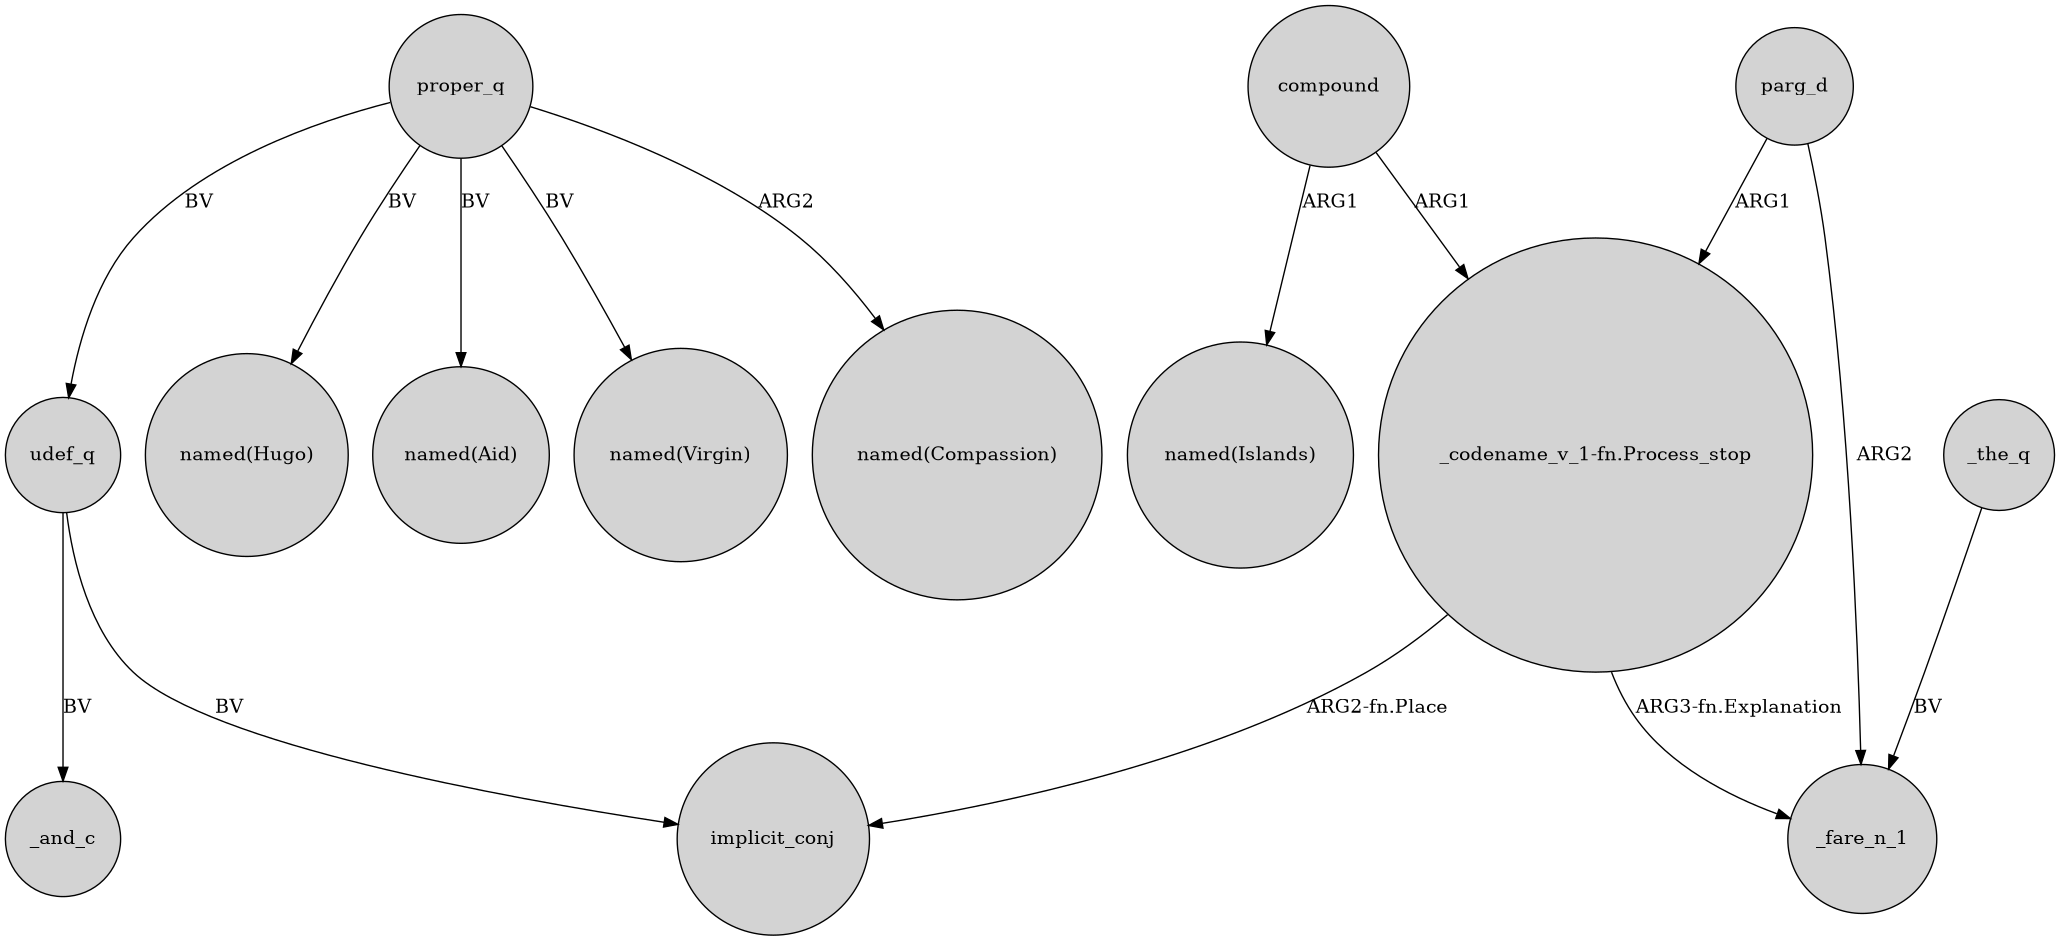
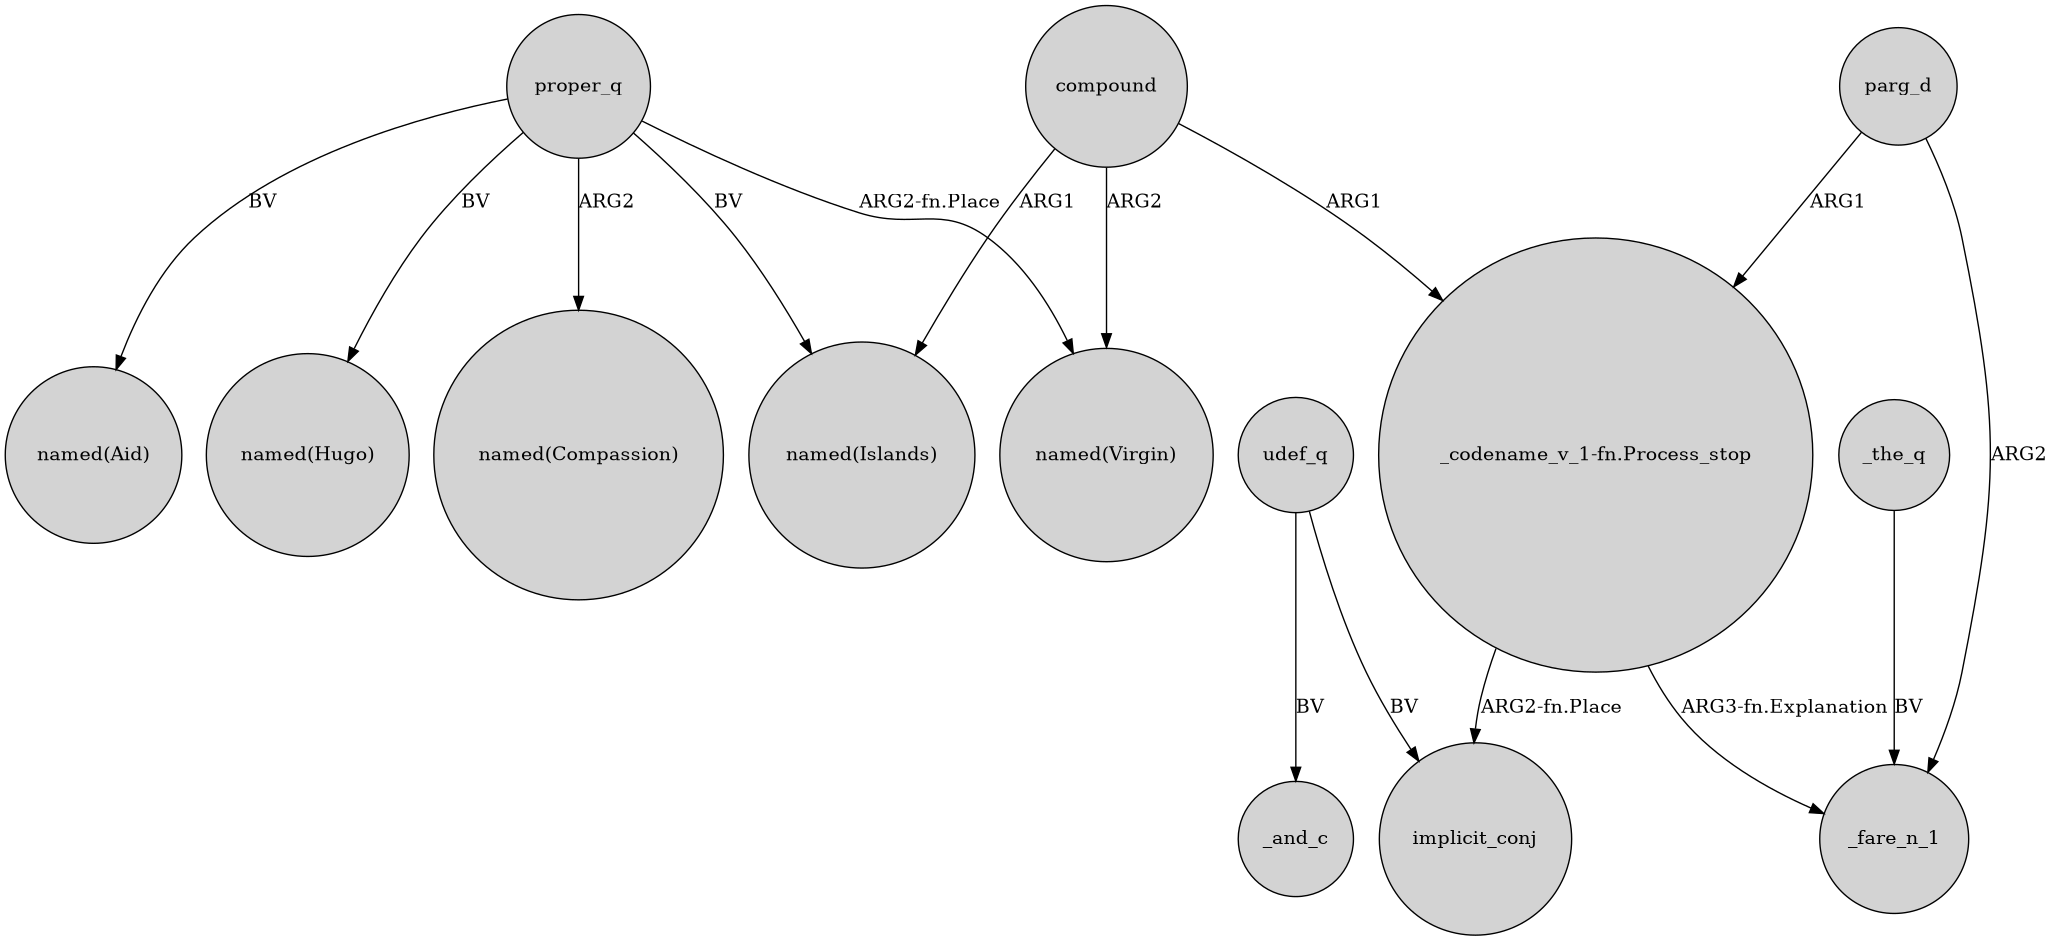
(183, 194) -> (729, 229)
(560, 202) -> (930, 202)
none -> (1107, 251)
